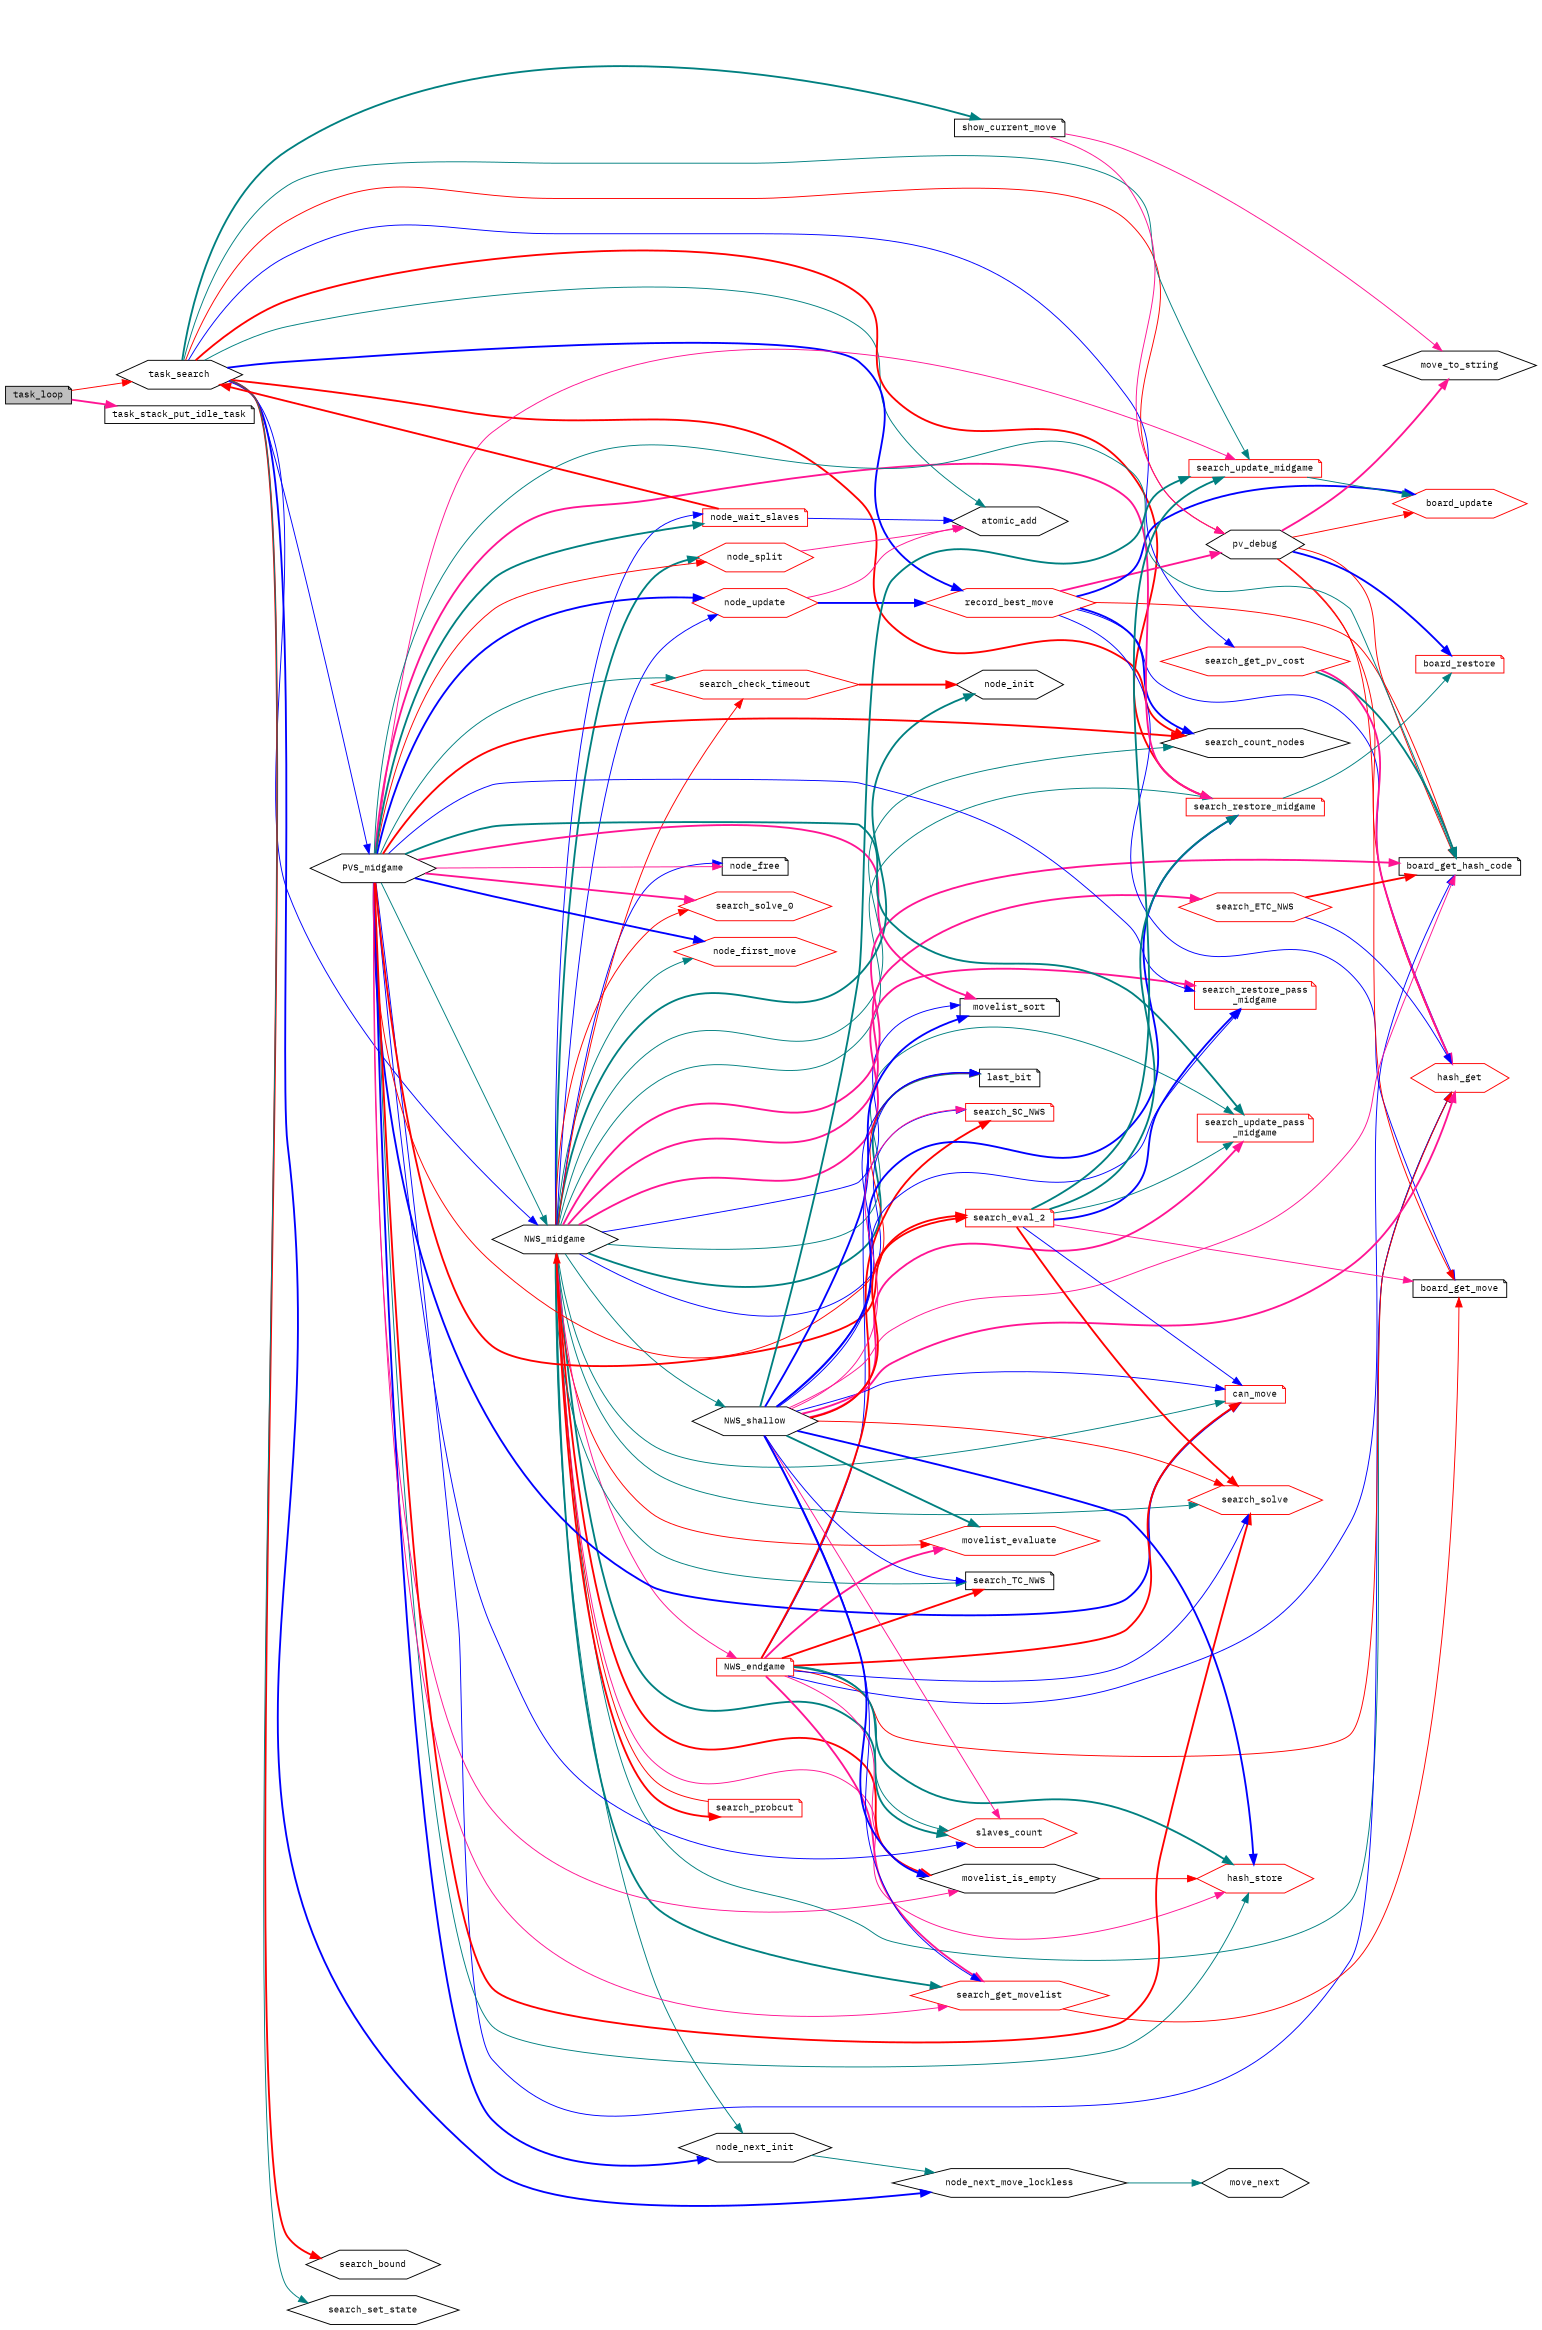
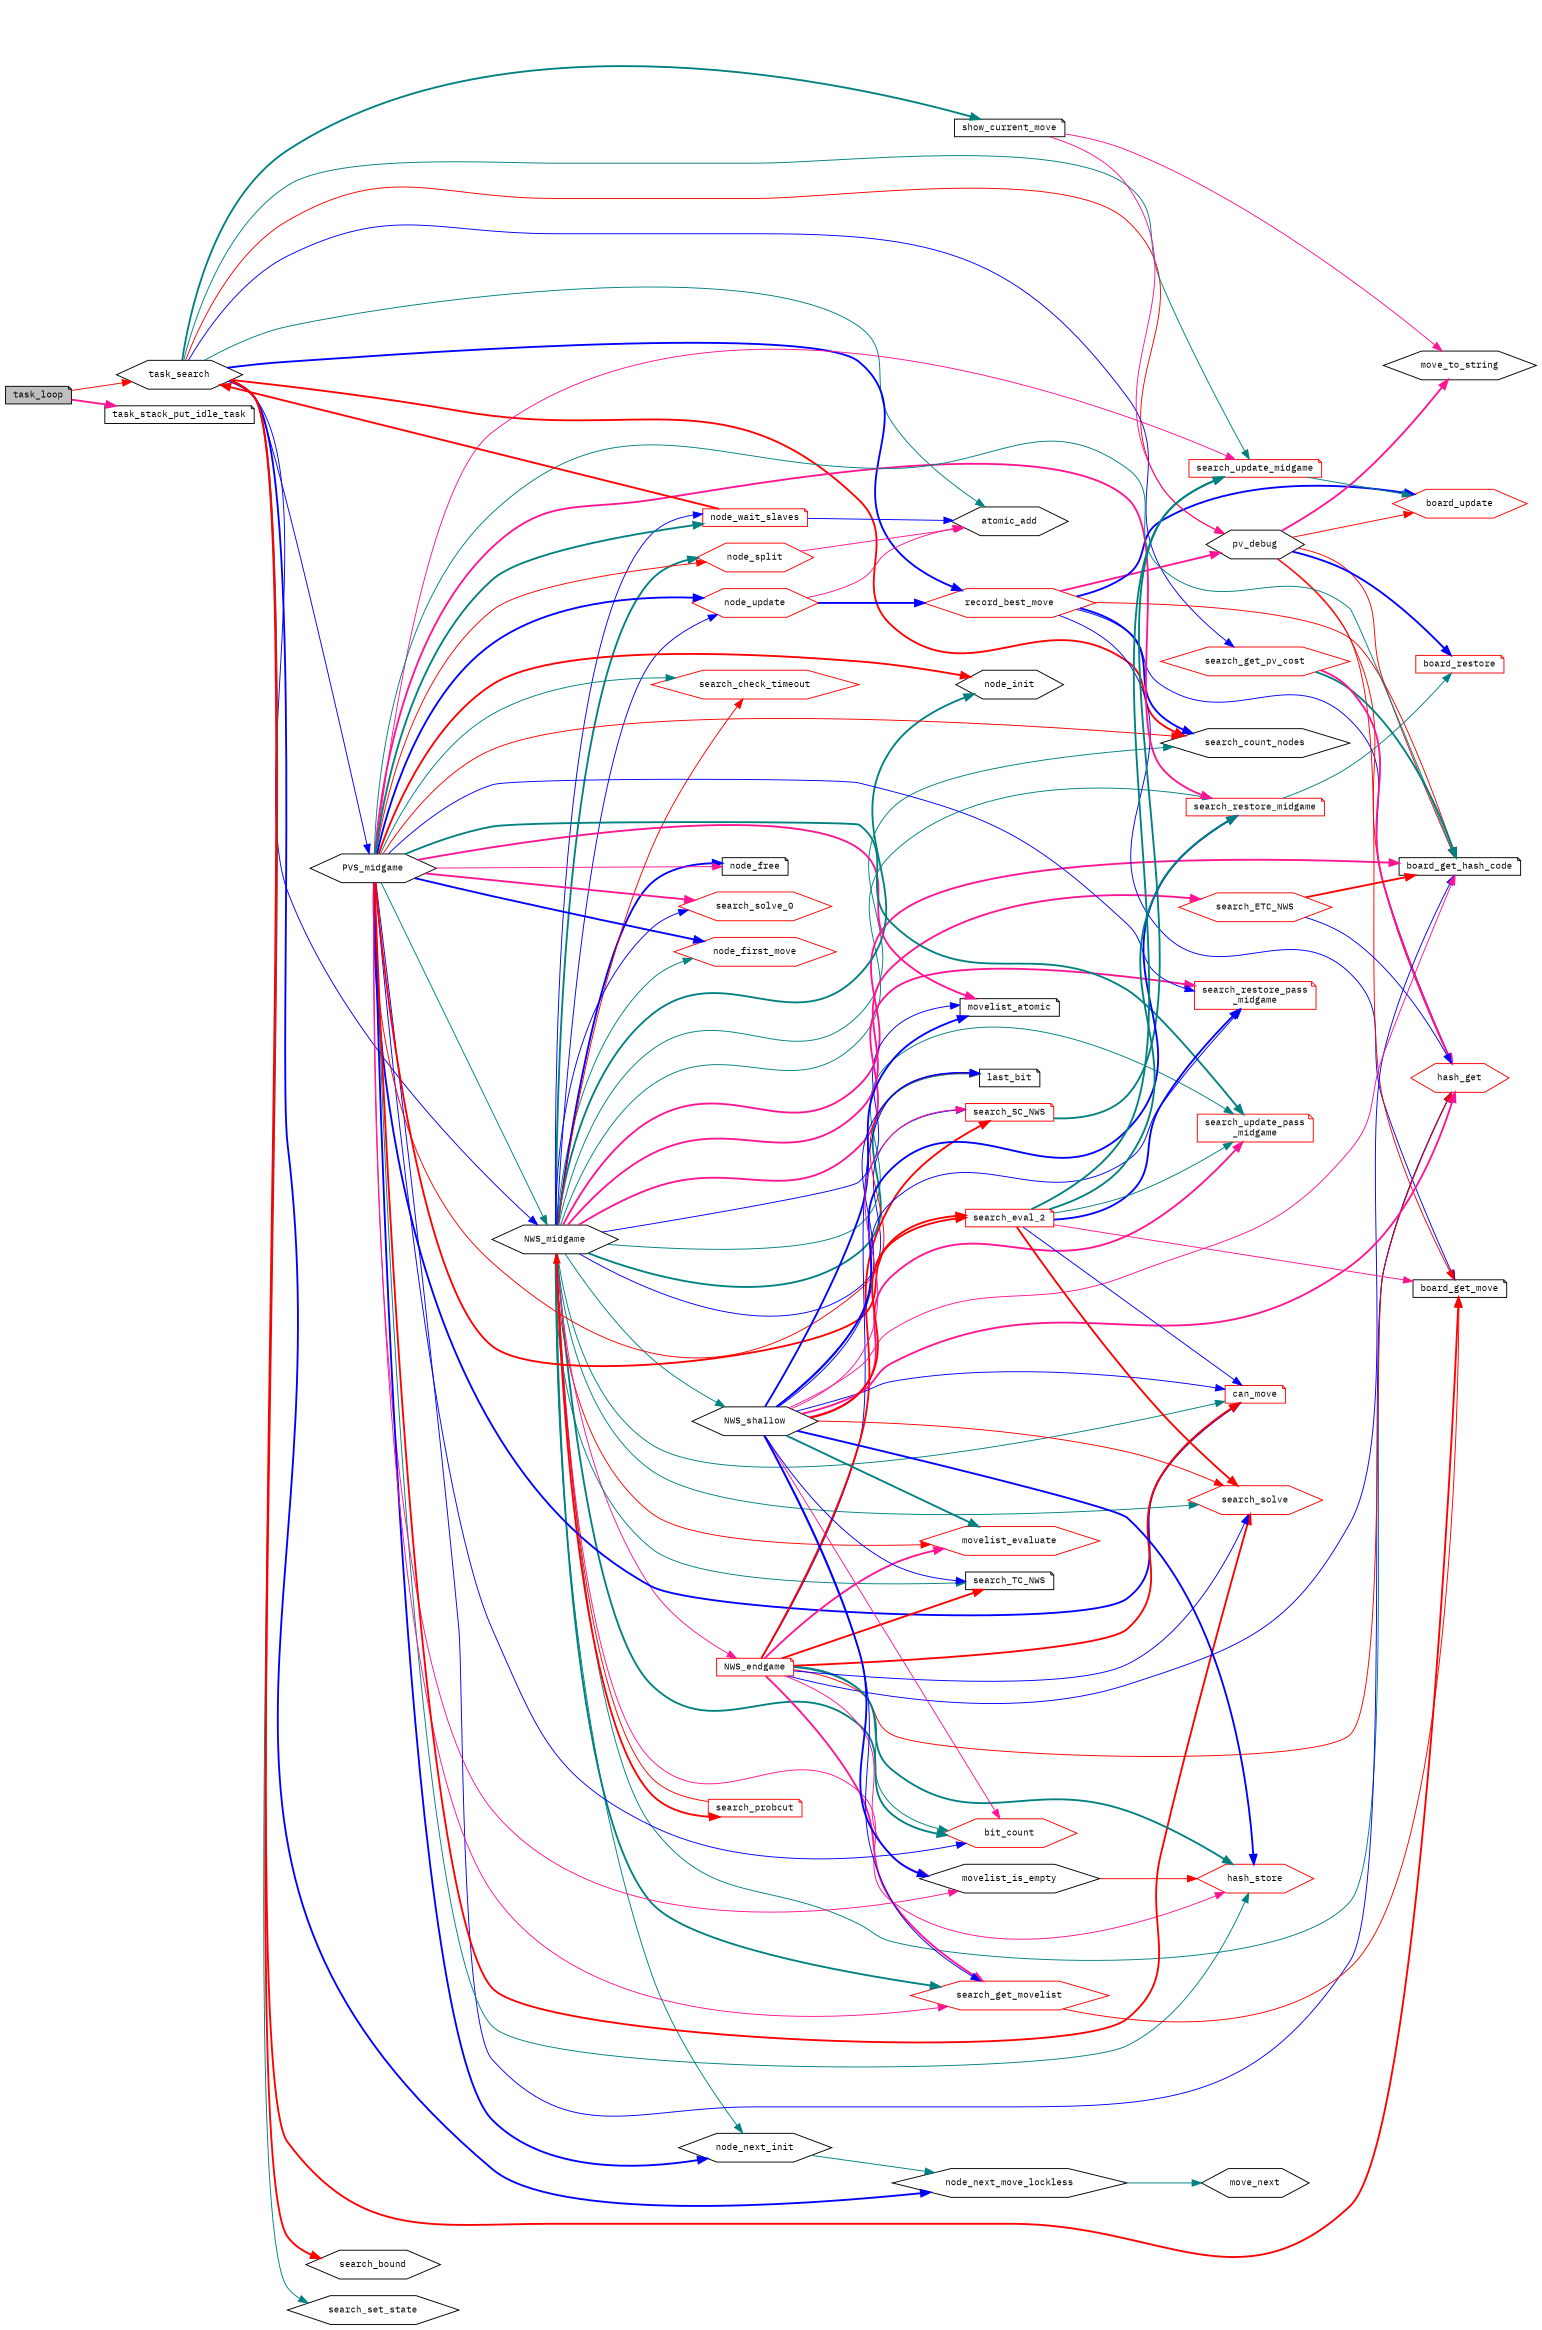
(871, 308) -> (381, 2214)
(903, 685) -> (622, 656)
(754, 719) -> (754, 719)
(866, 801) -> (1151, 815)
(1010, 1007) -> (1010, 1007)
(596, 1017) -> (596, 1017)
(580, 1051) -> (580, 1051)
(621, 1670) -> none
(1010, 1833) -> (1010, 1833)
